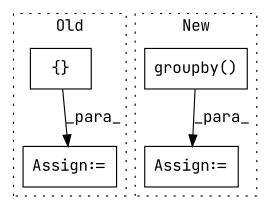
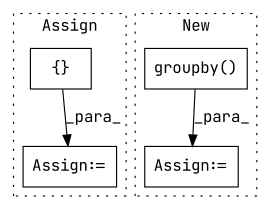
(70, 26) -> (70, 26)
